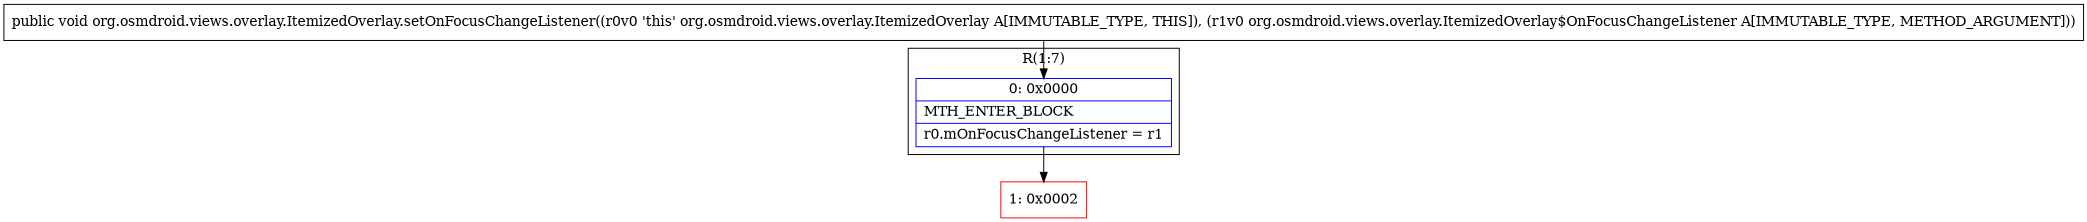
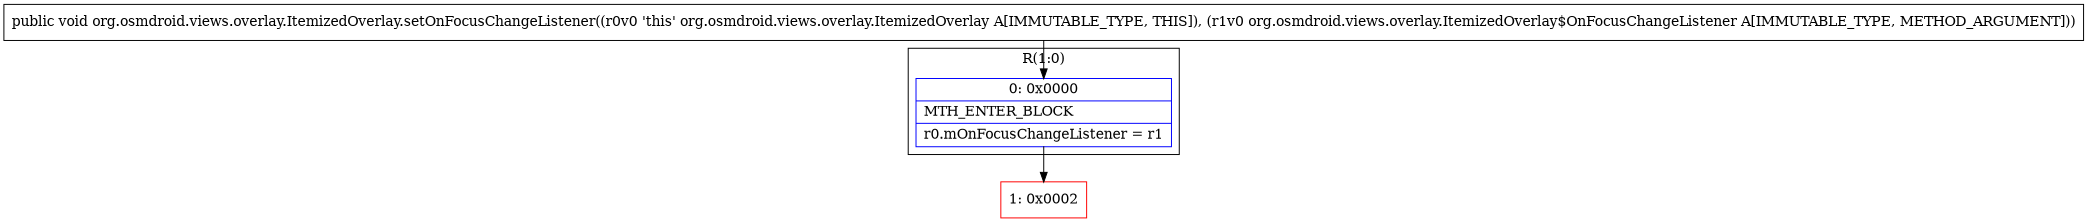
(1044, 59) -> (1044, 59)
